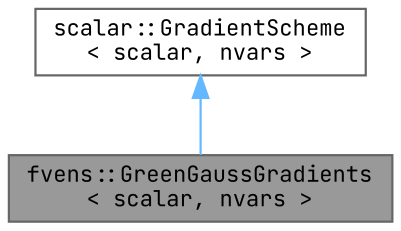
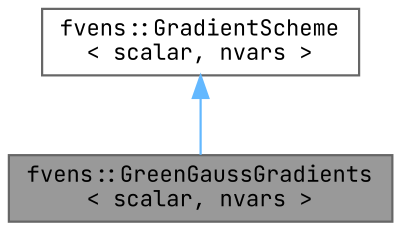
(201, 42) -> (201, 42)
